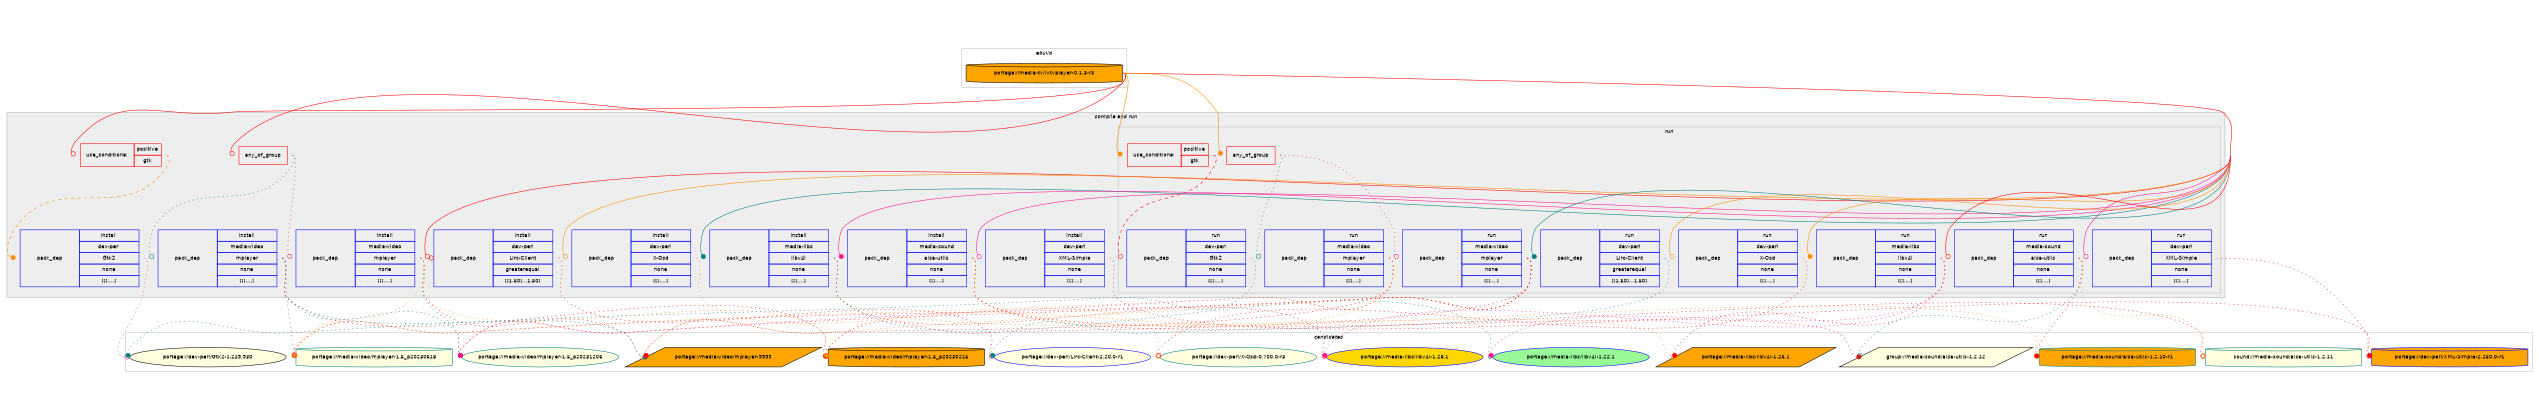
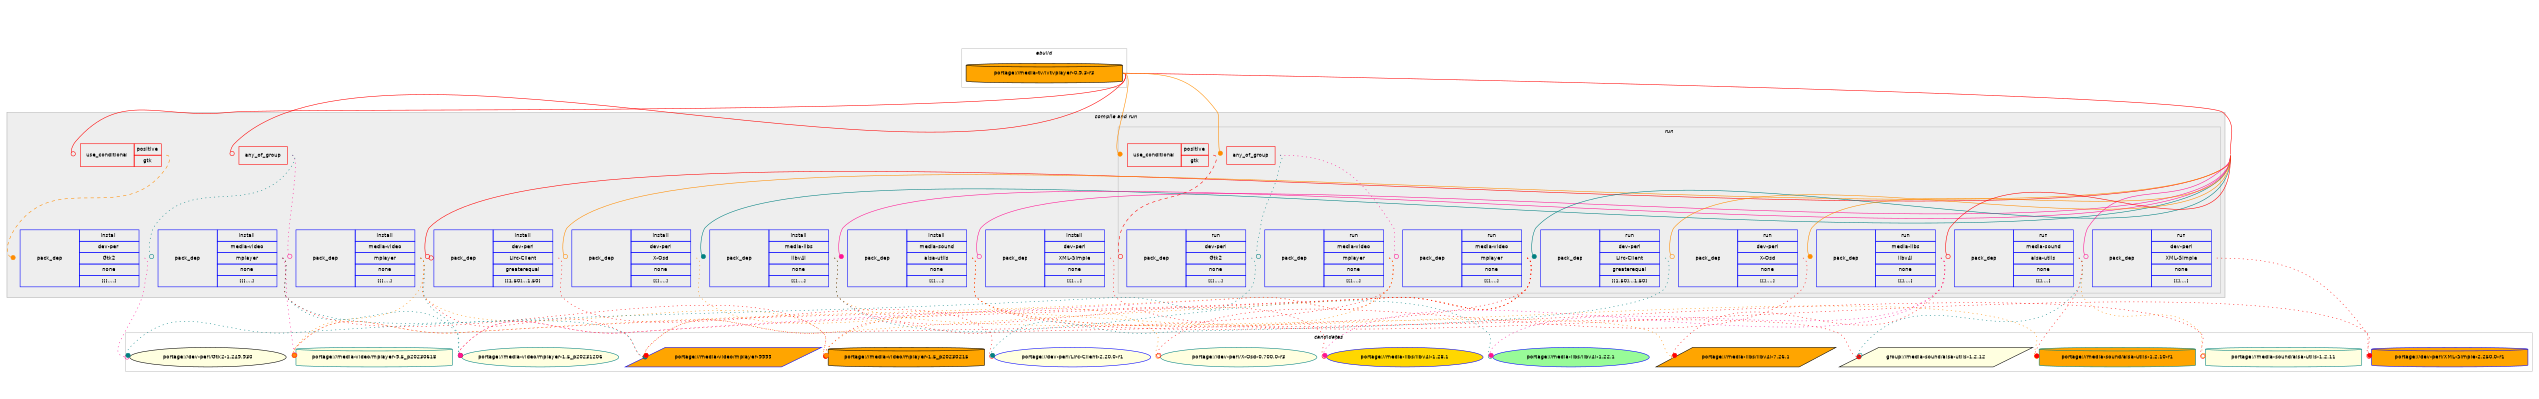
(1044, 73) -> (1044, 73)
(374, 357) -> (374, 357)
(723, 357) -> (723, 357)
(1746, 357) -> (1746, 357)
(2284, 357) -> (2284, 357)
